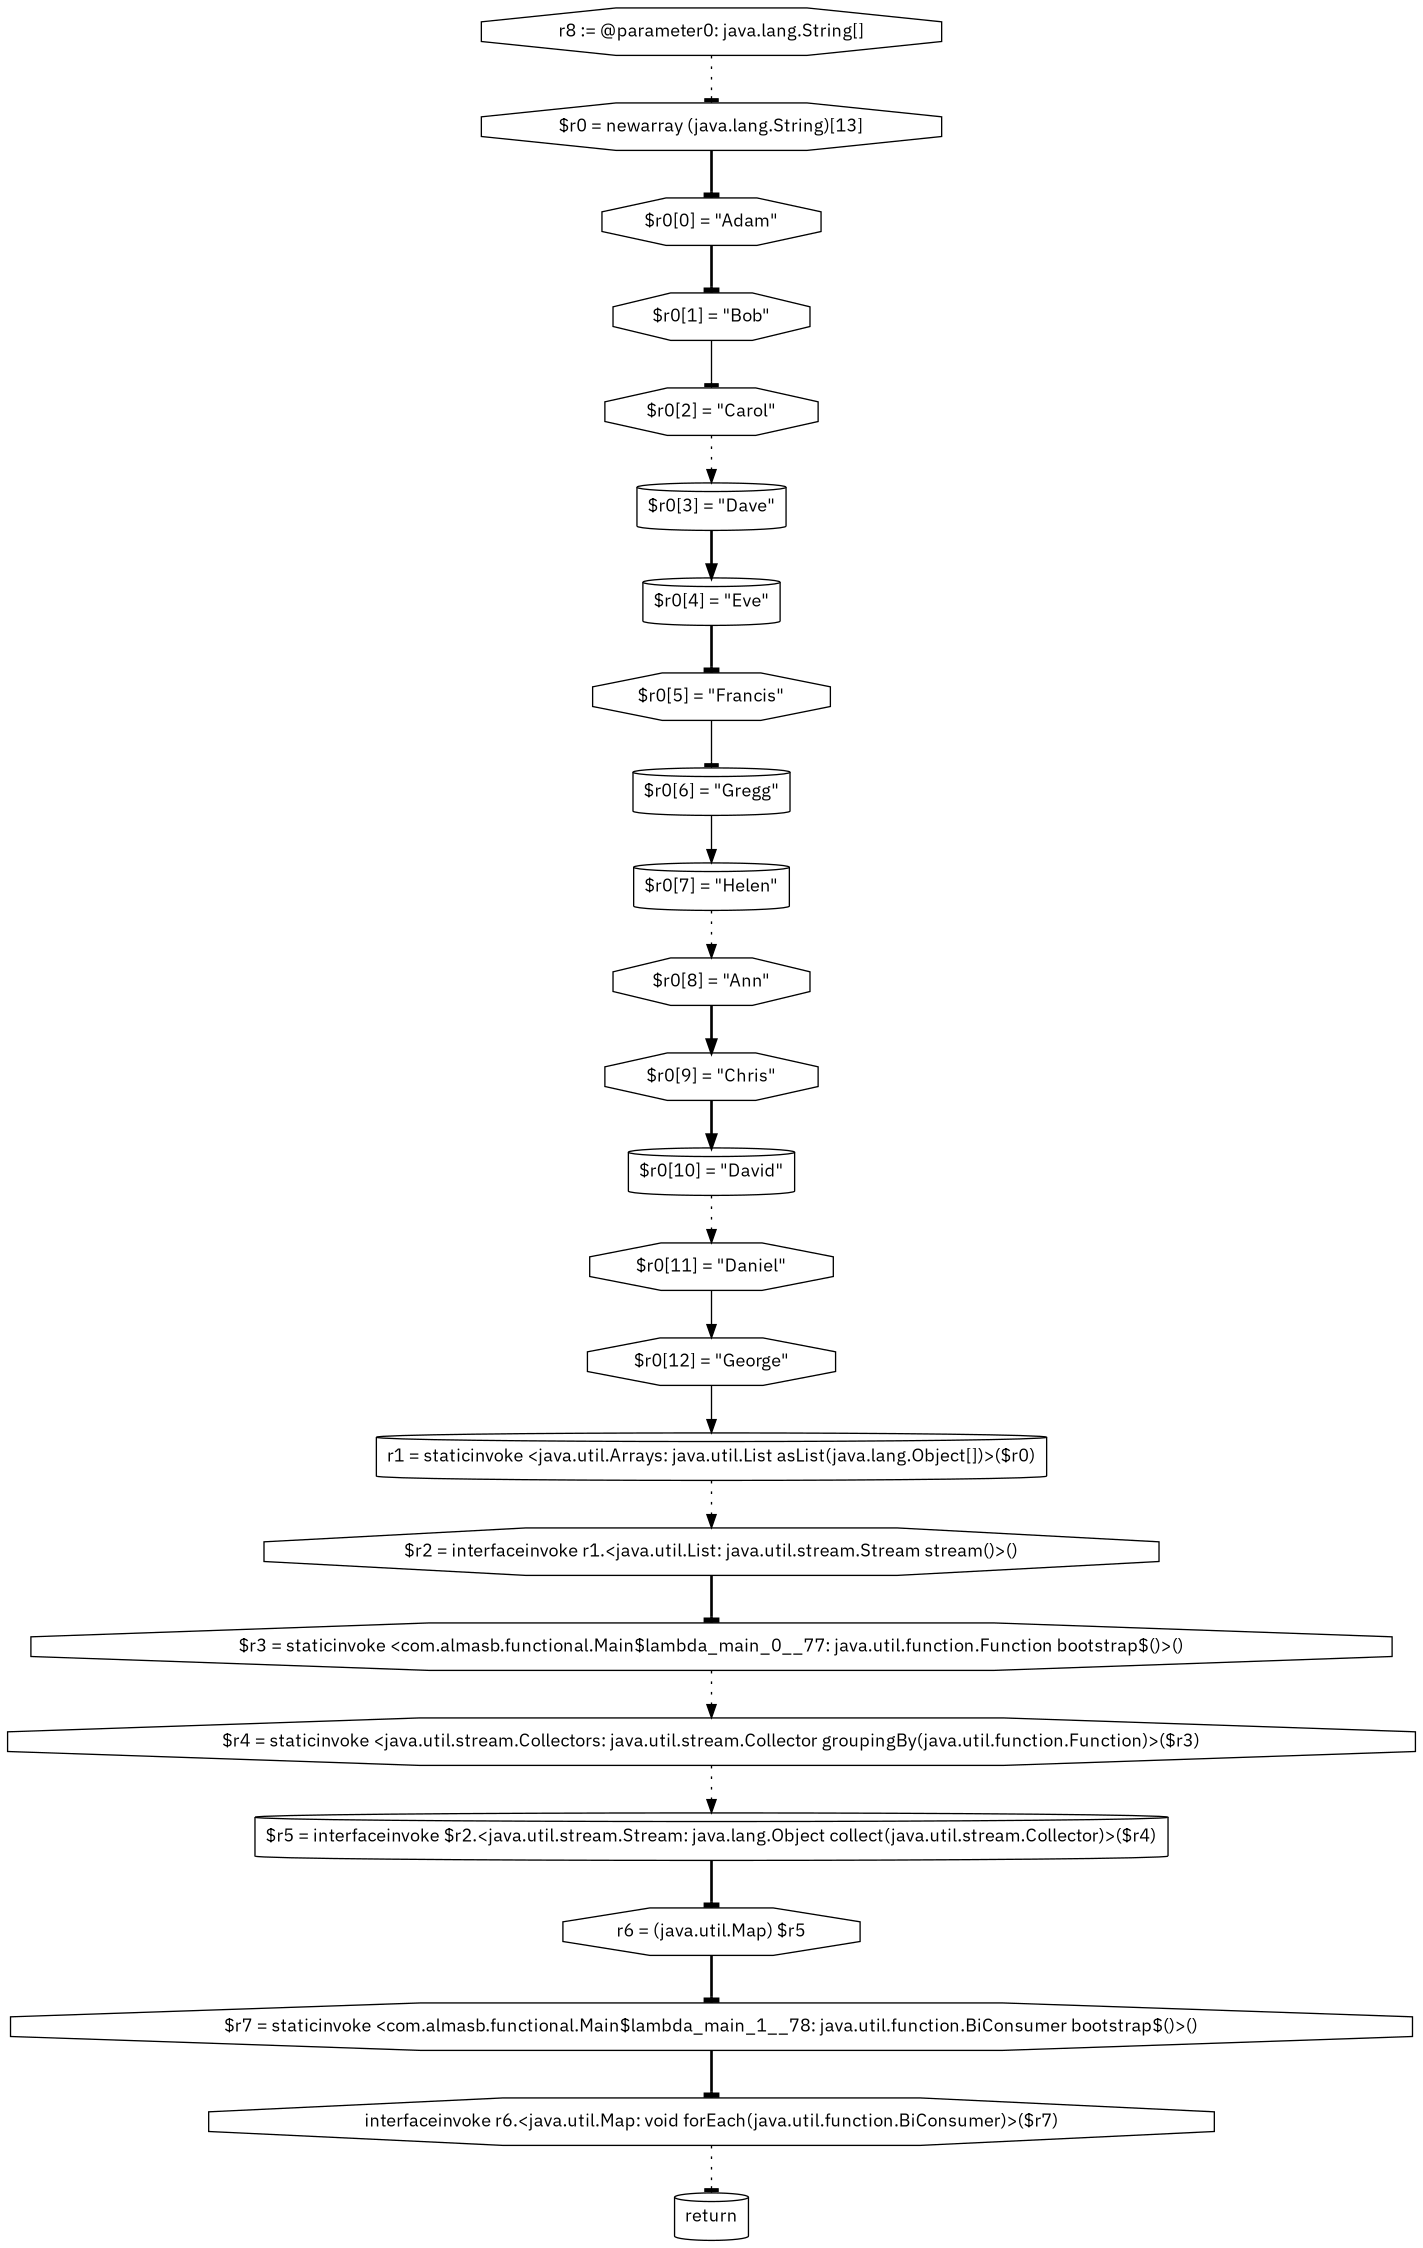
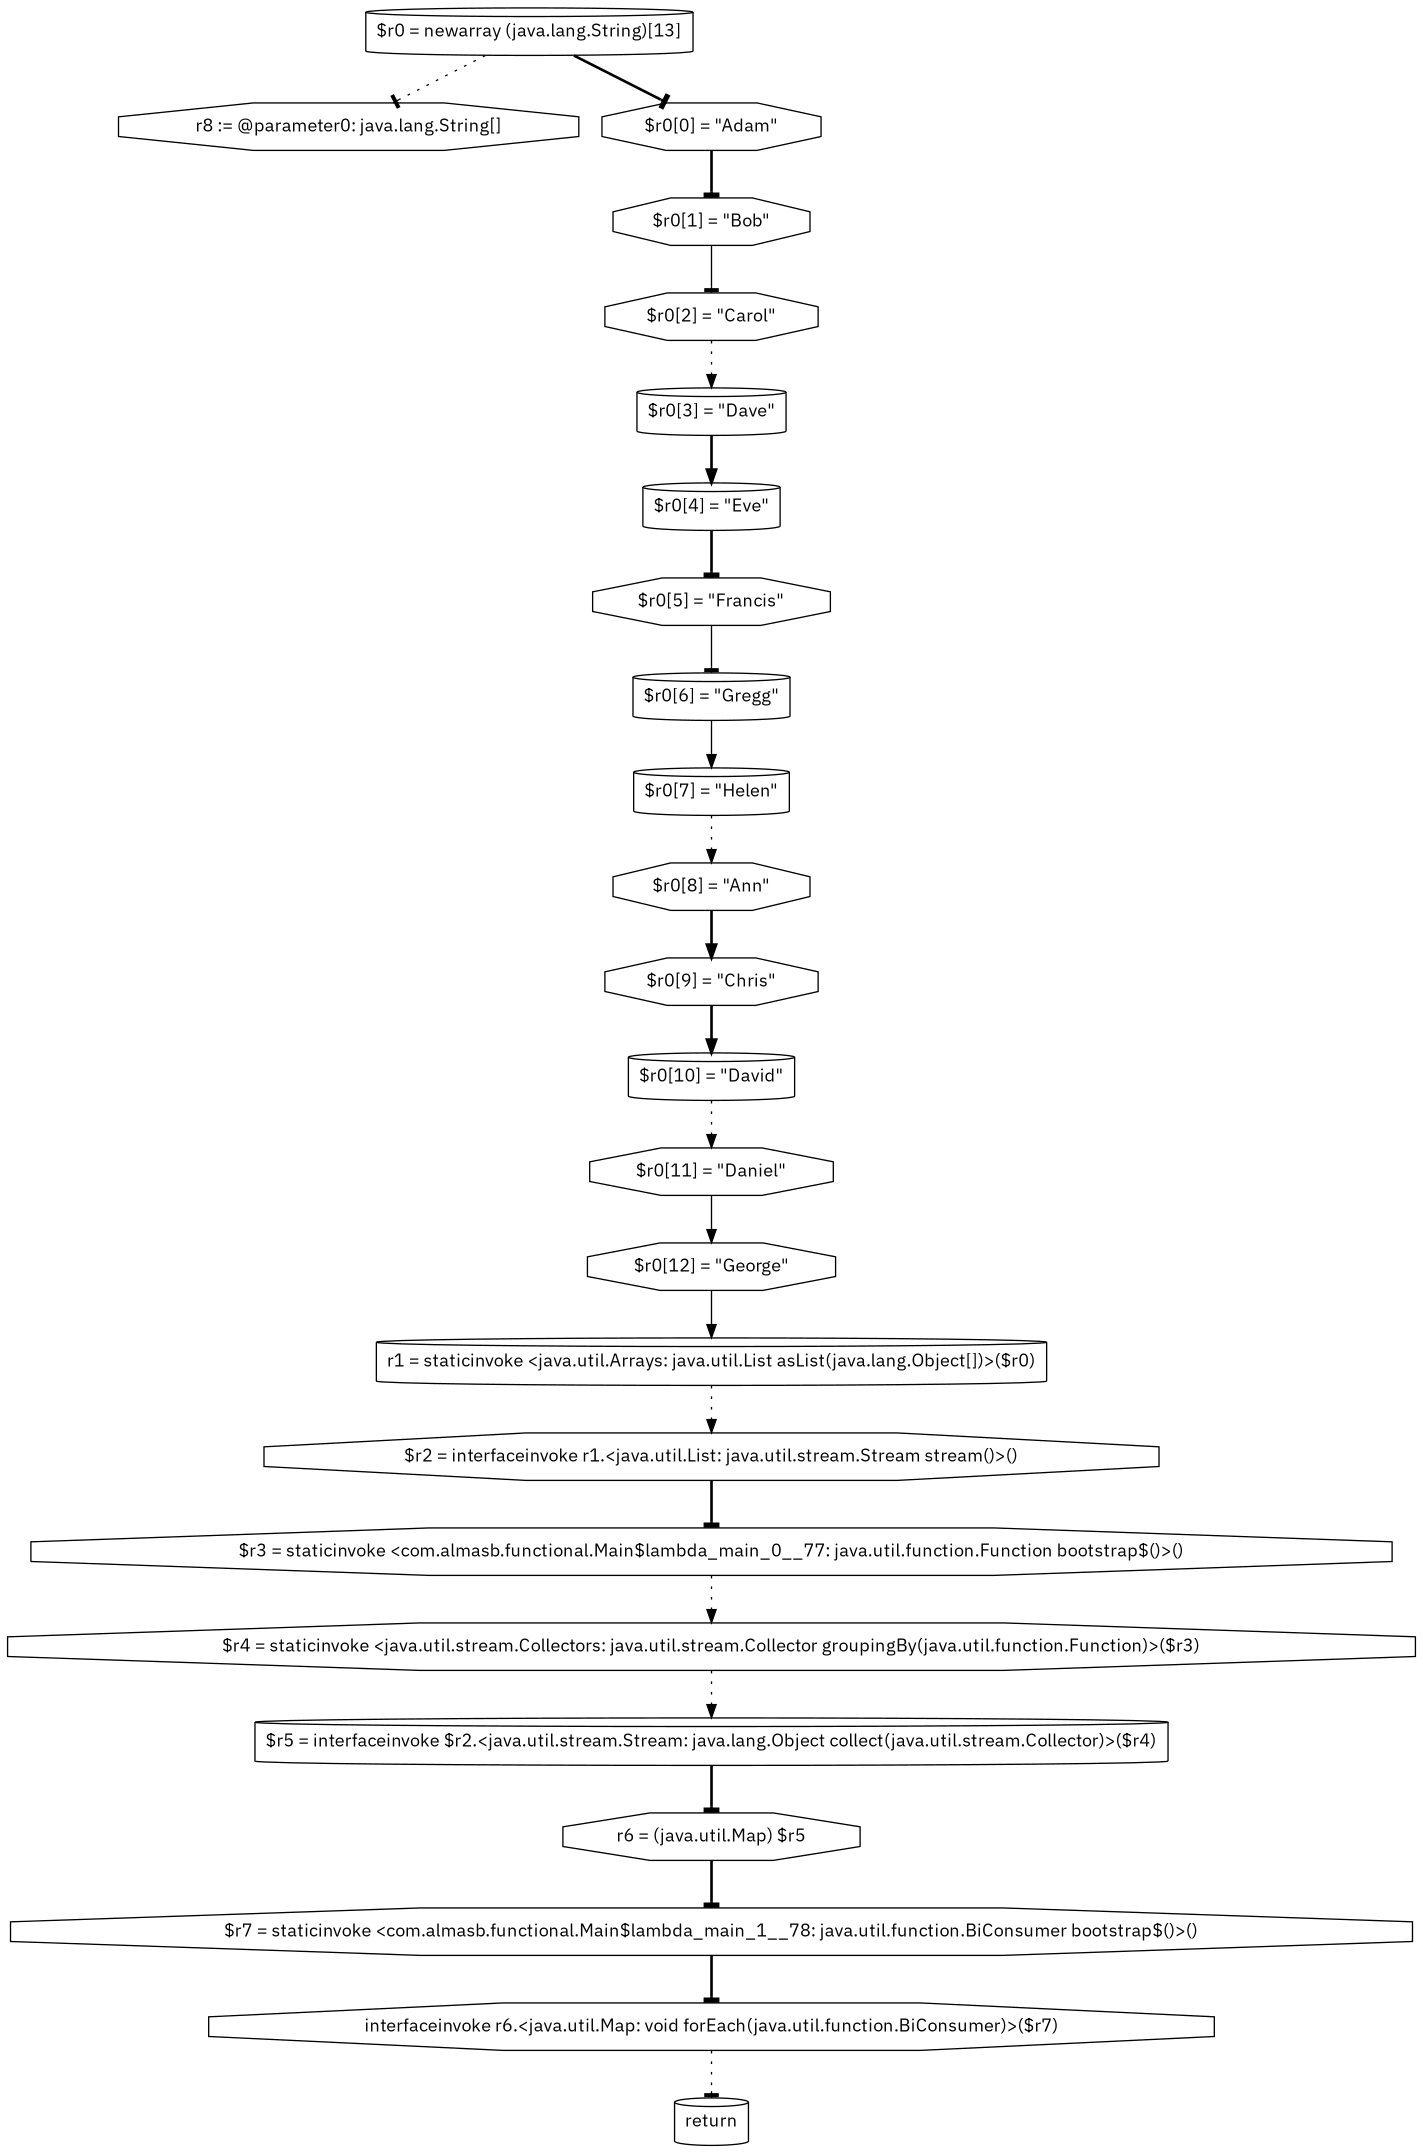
(712, 76) -> (442, 78)
(712, 127) -> (529, 32)
